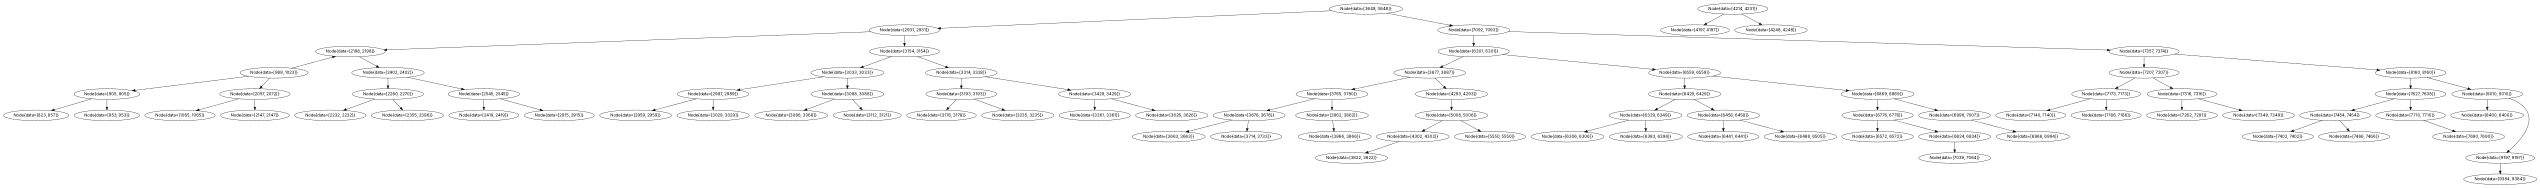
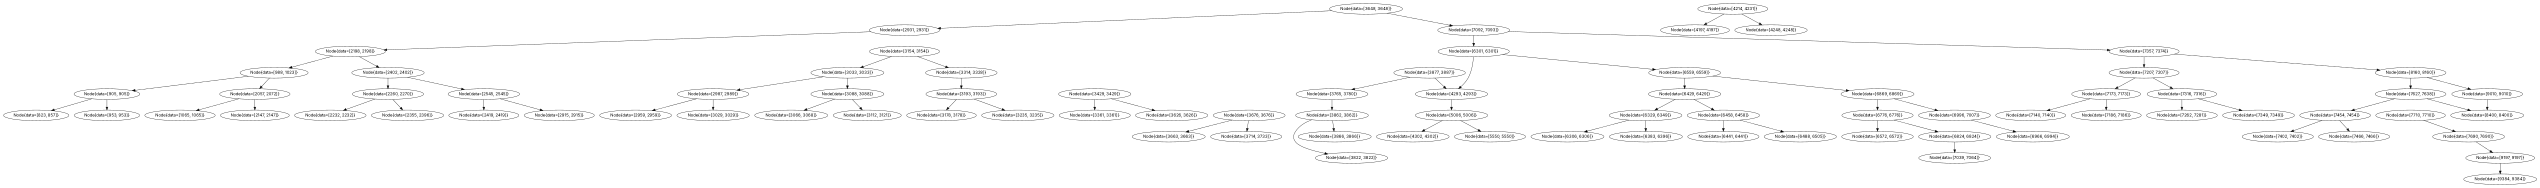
(905, 39) -> none
(1453, 61) -> (1470, 73)
(312, 63) -> (312, 62)
(1026, 83) -> none
(2411, 103) -> (2447, 104)
(1292, 104) -> none
(2529, 123) -> (2483, 147)
(1384, 147) -> (1296, 142)
